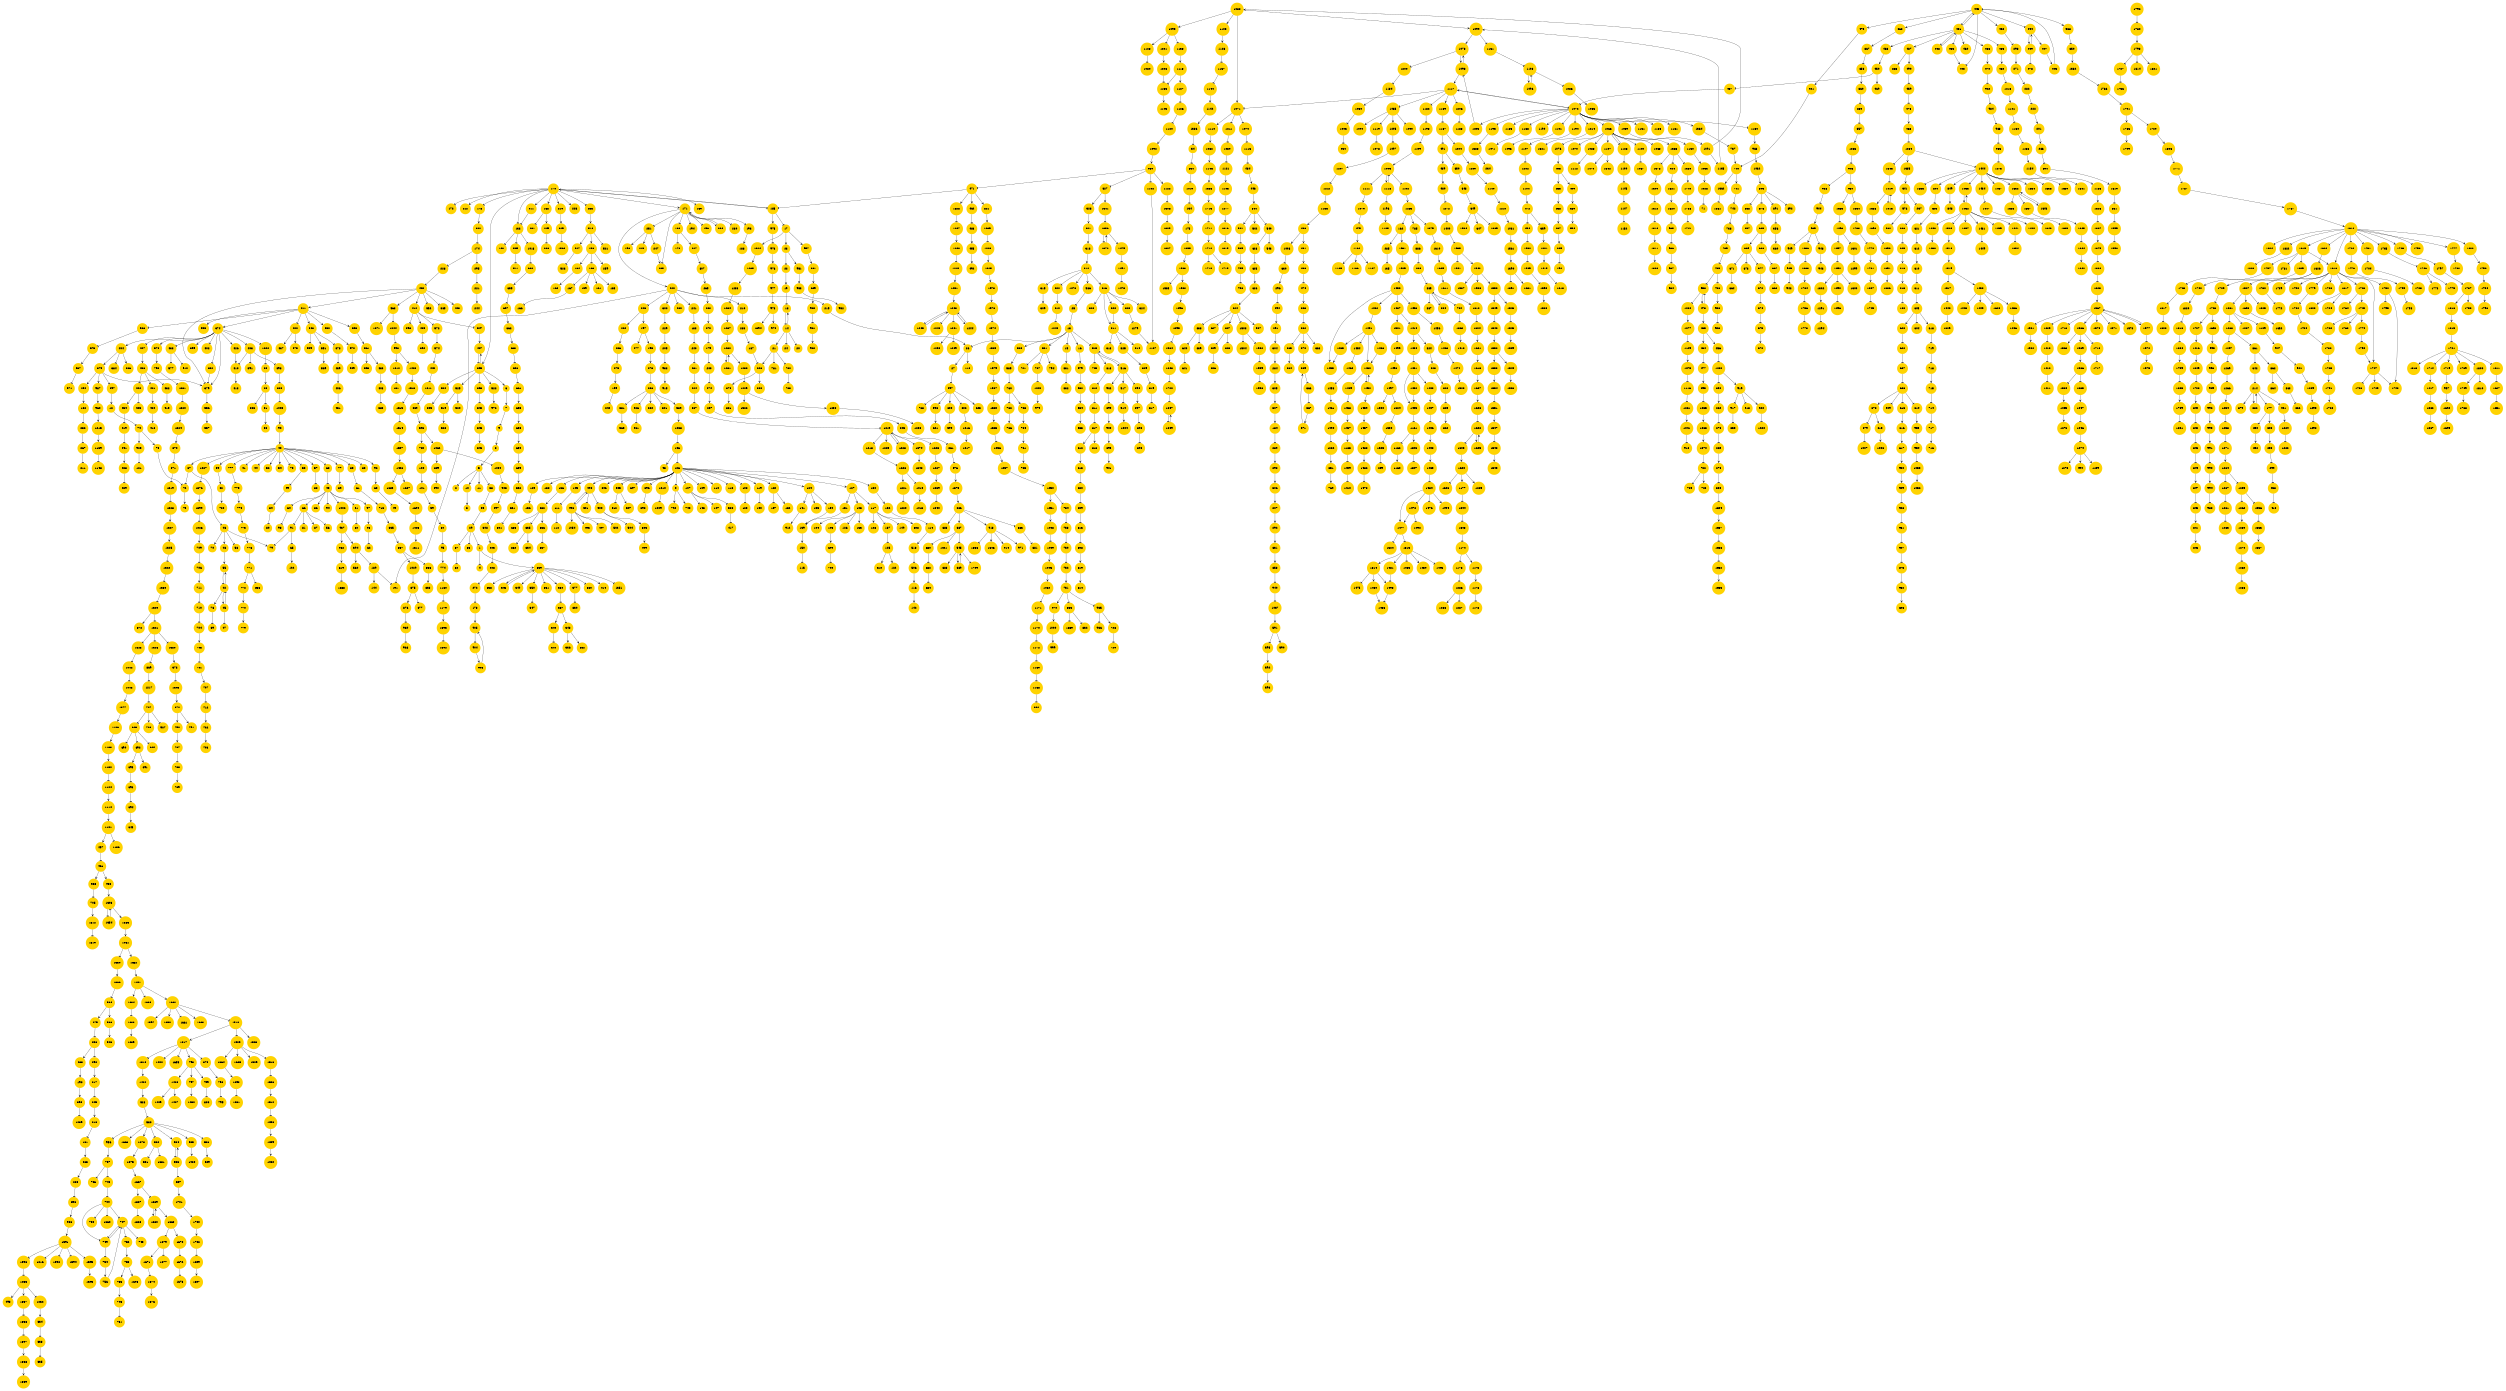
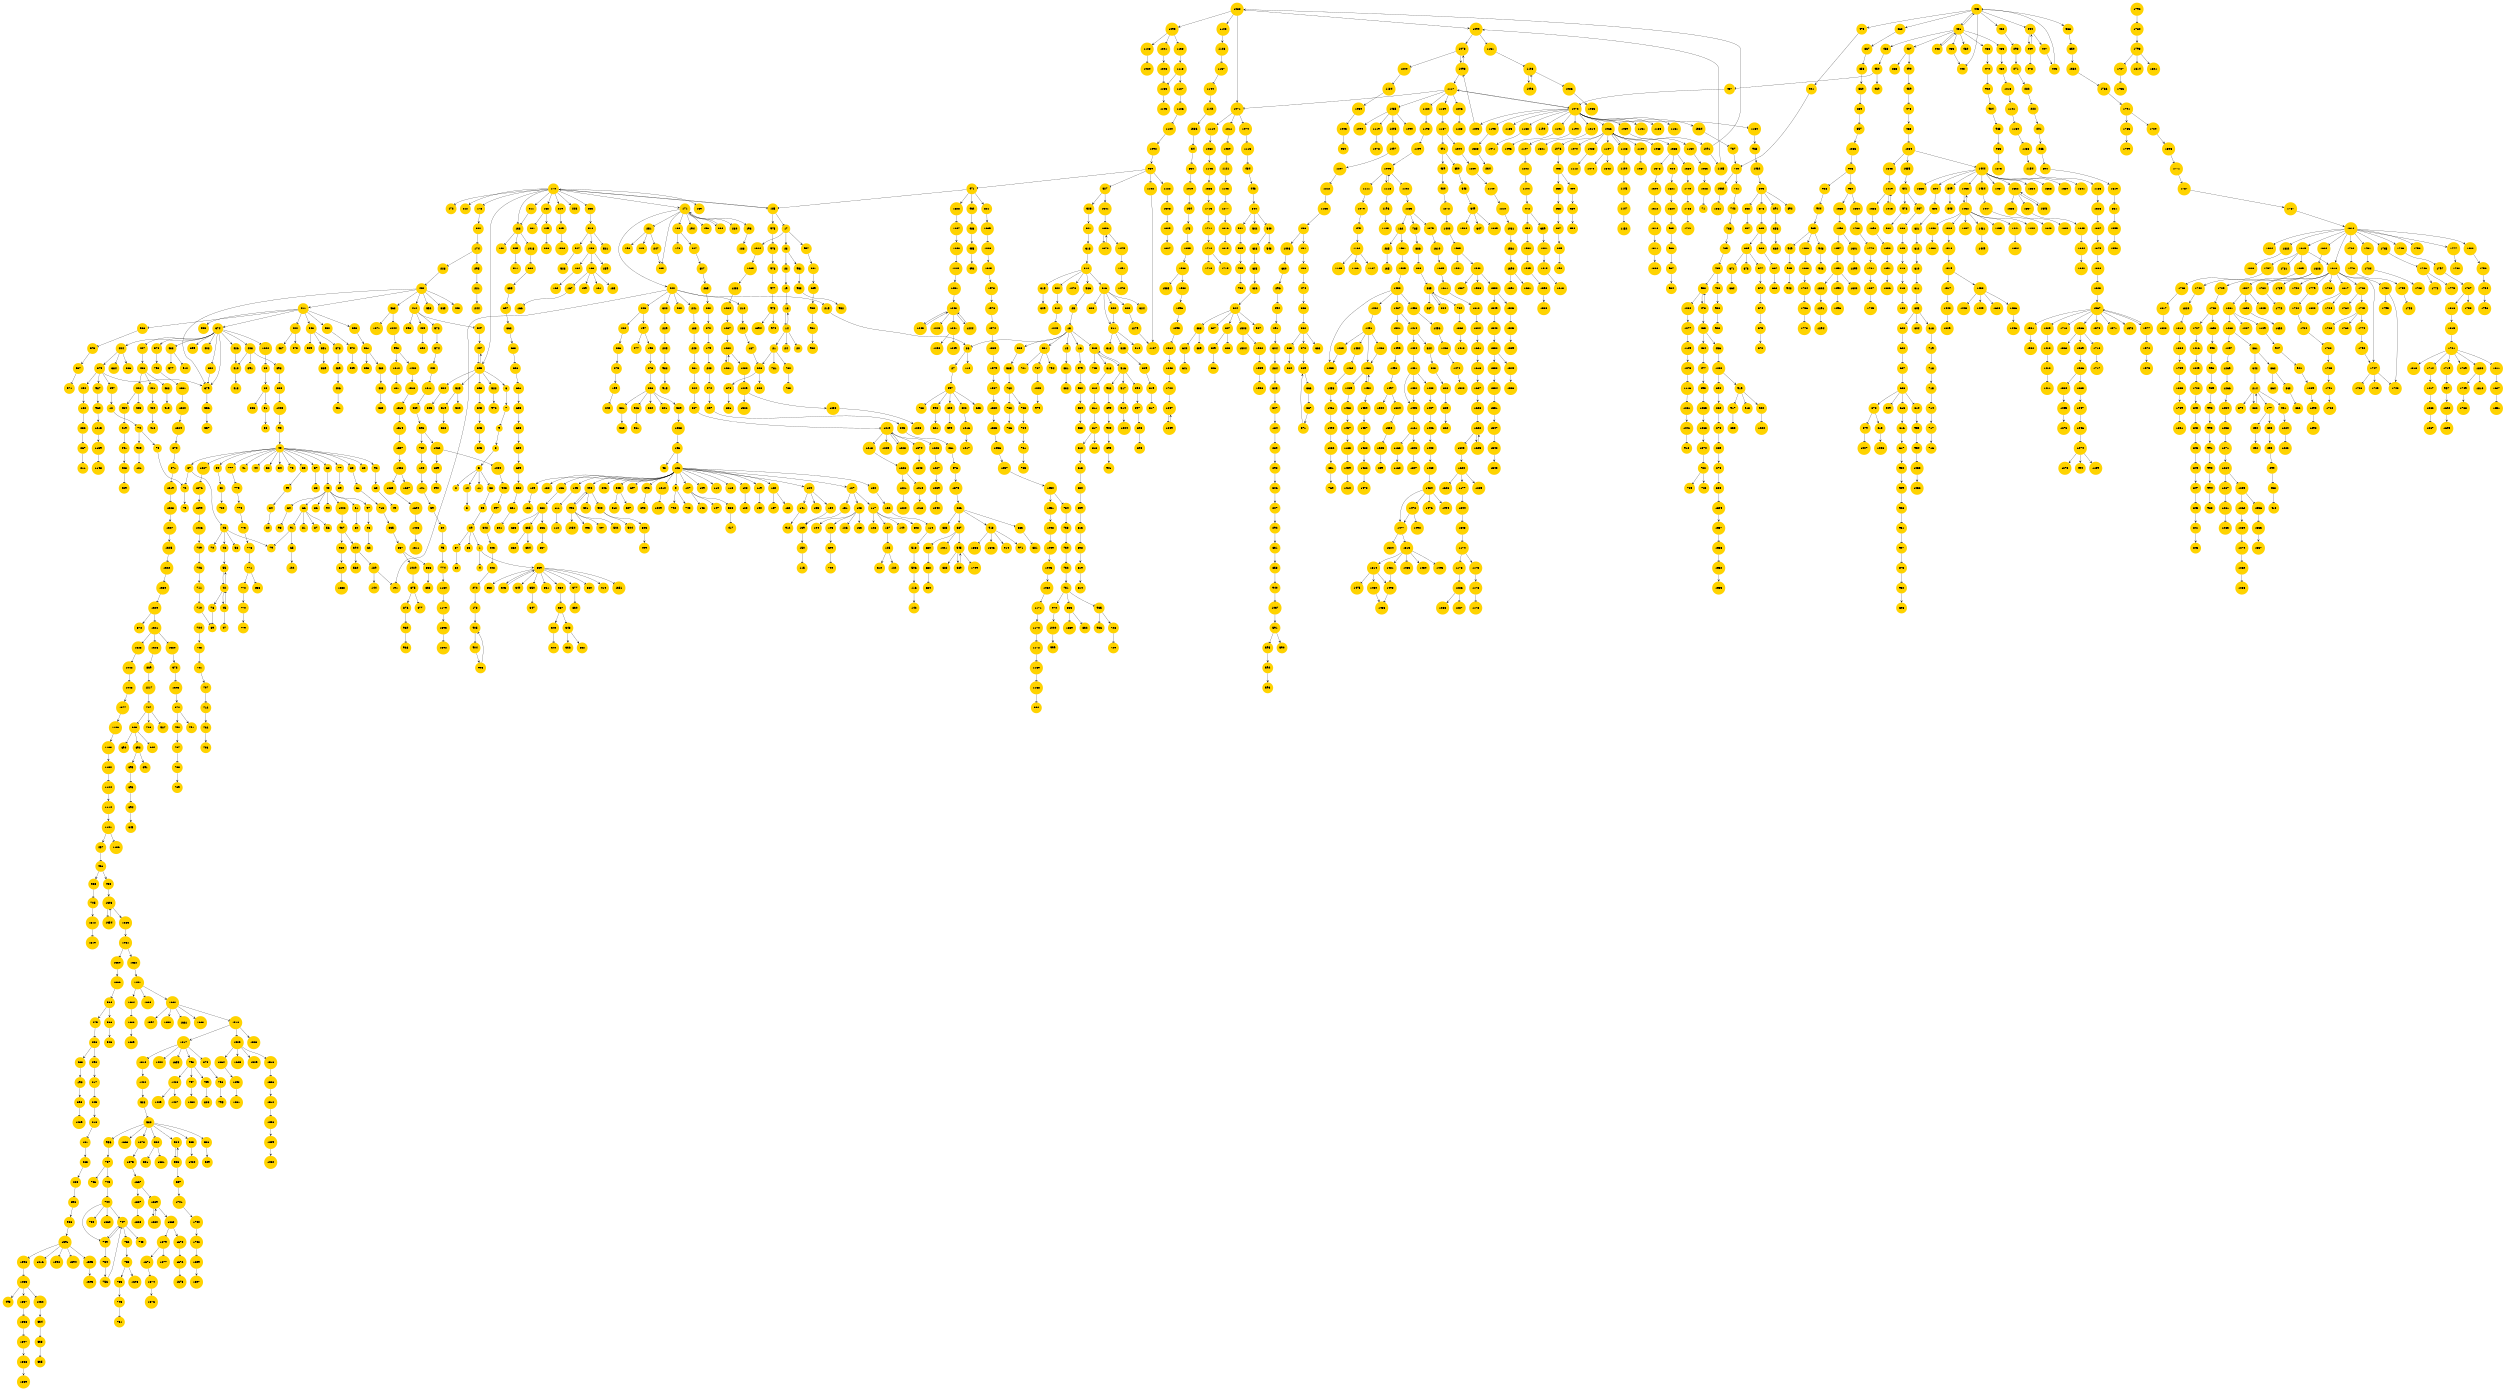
(199, 617) -> (206, 618)
